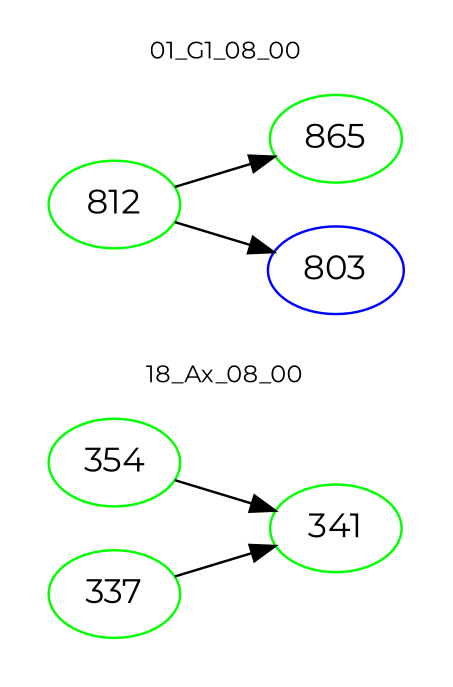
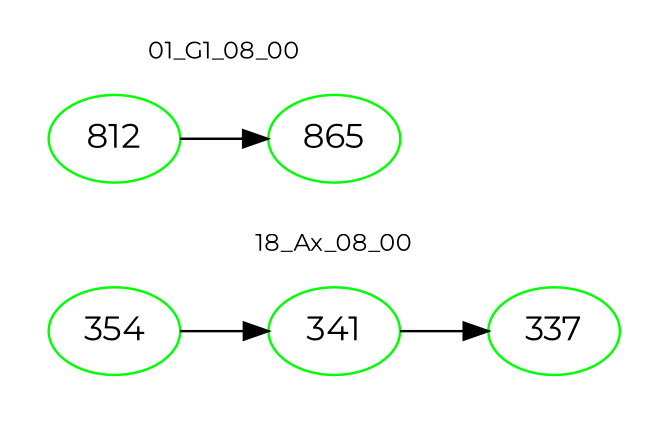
(336, 270) -> none
(213, 565) -> (432, 331)
